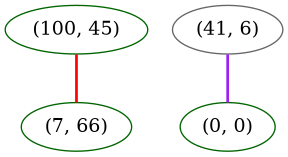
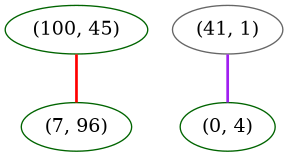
(228, 30) -> (228, 30)
(76, 127) -> (76, 127)
(228, 127) -> (228, 127)
